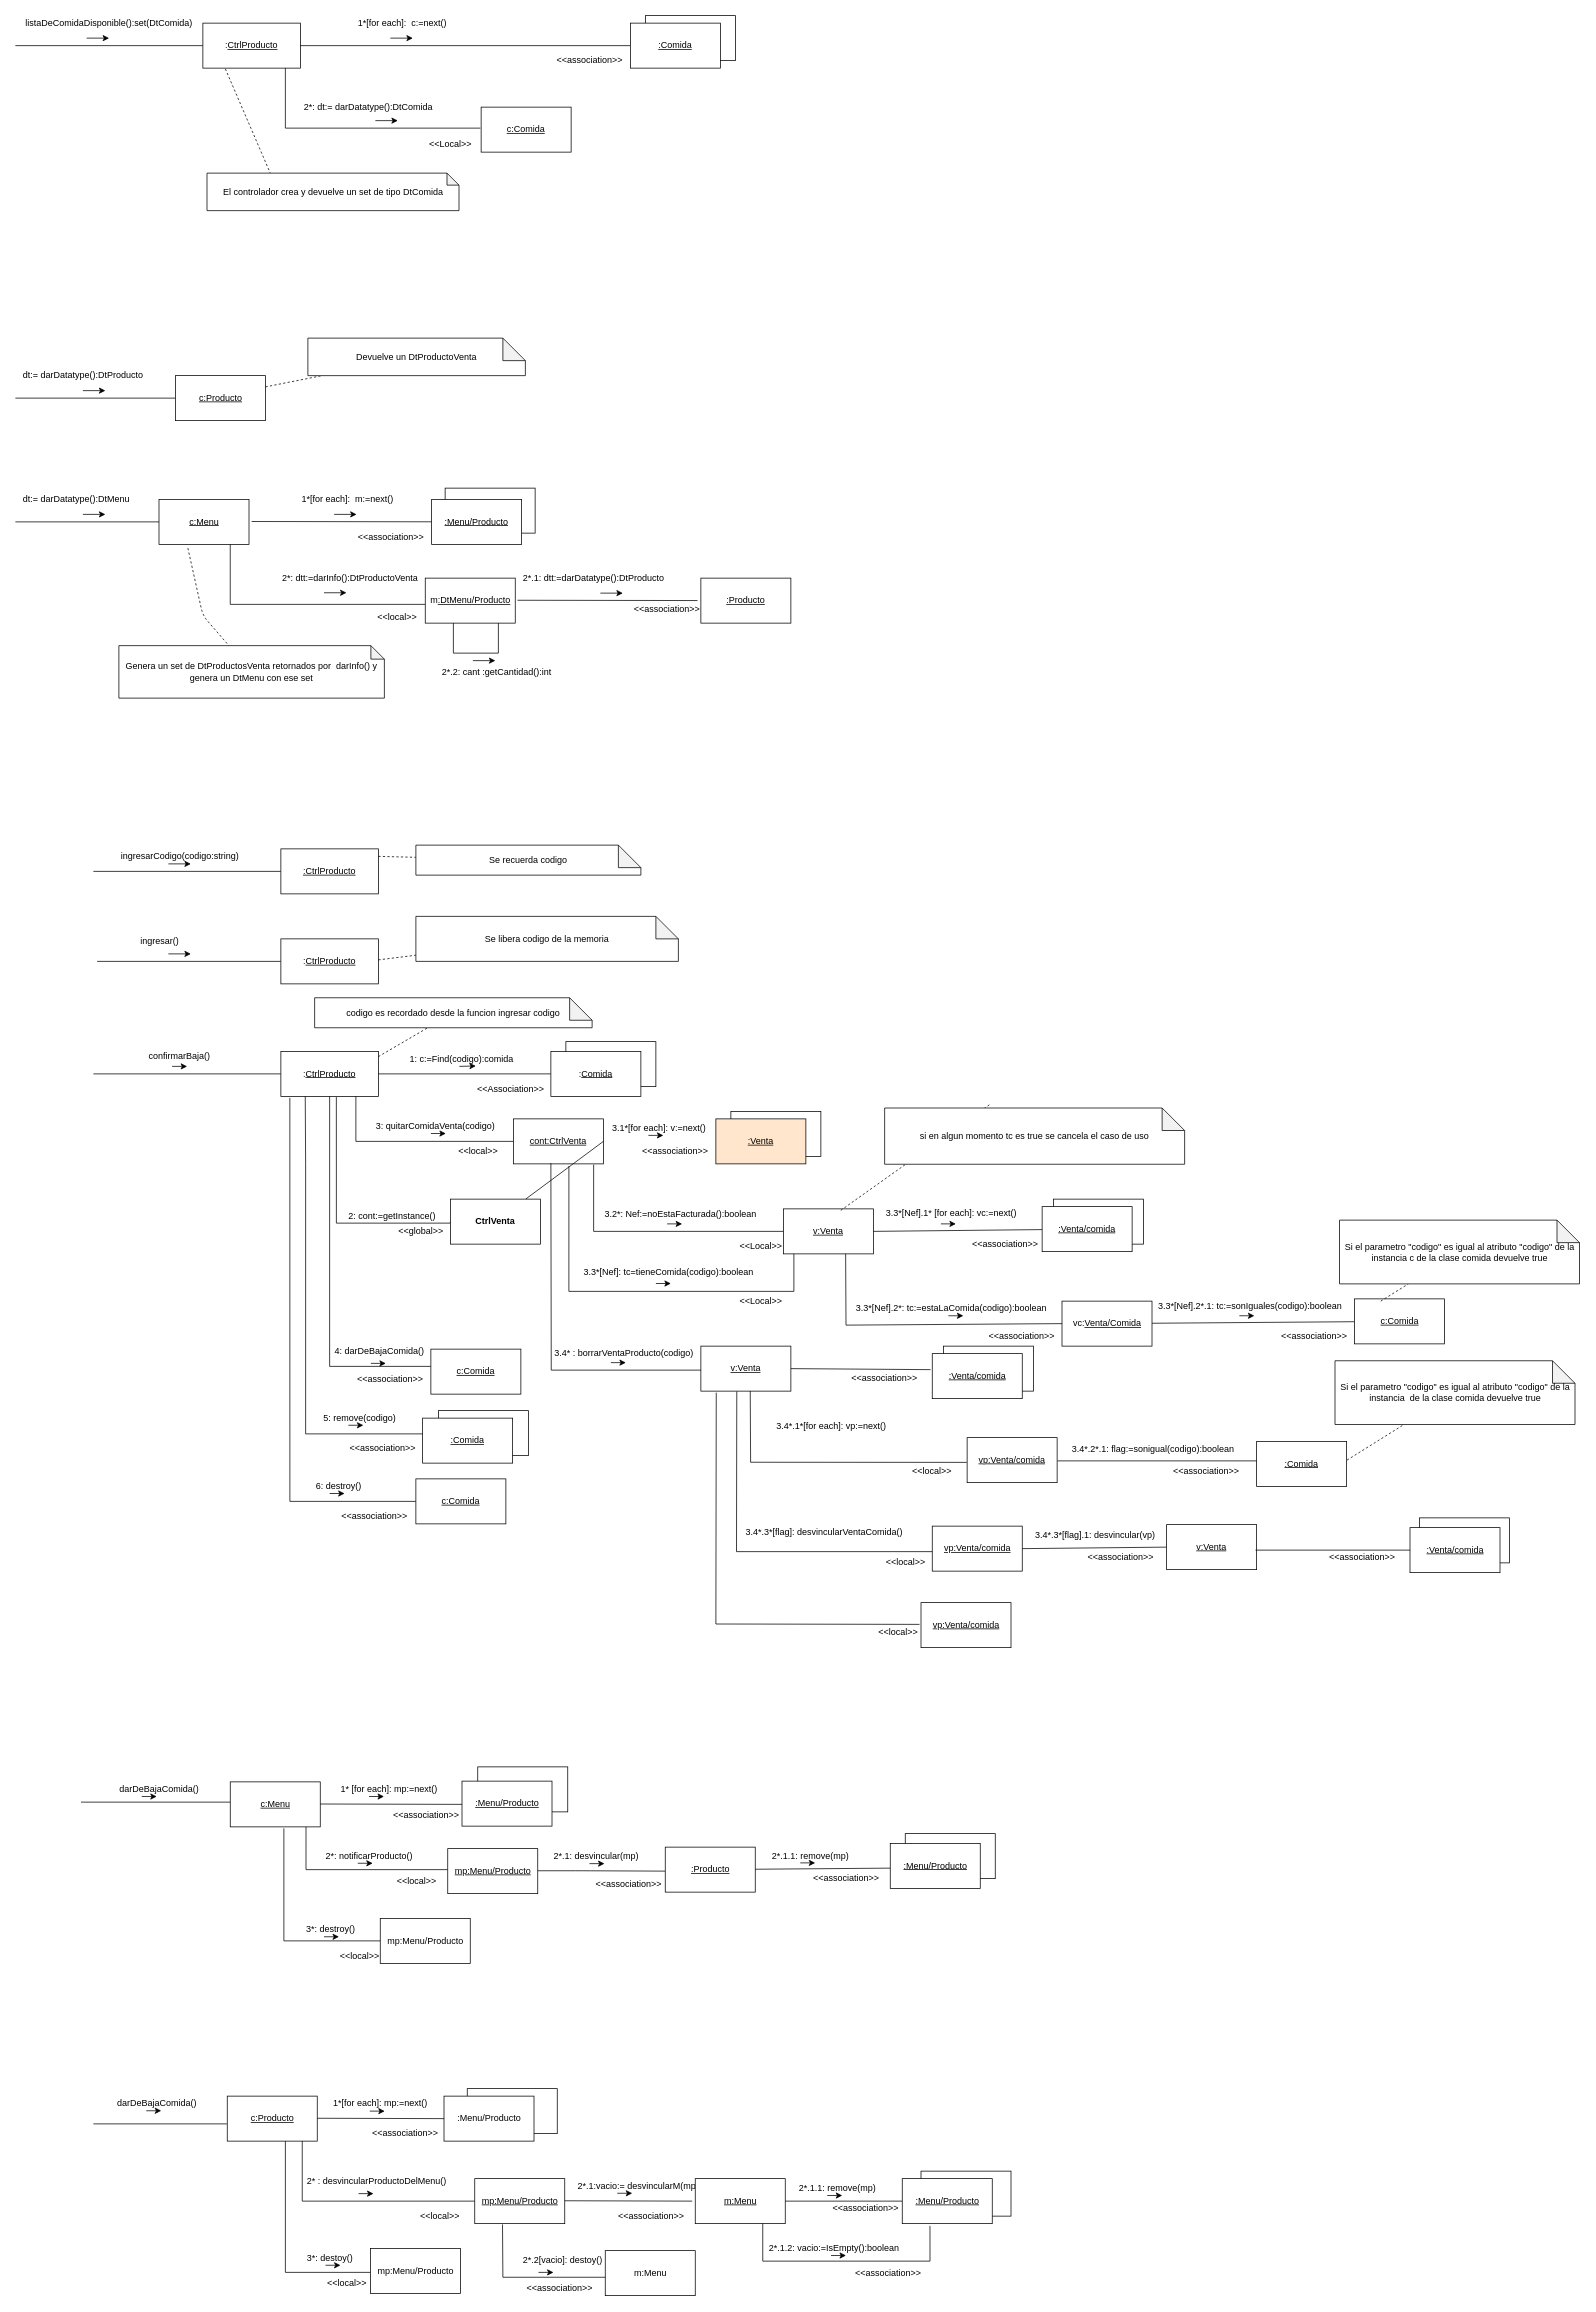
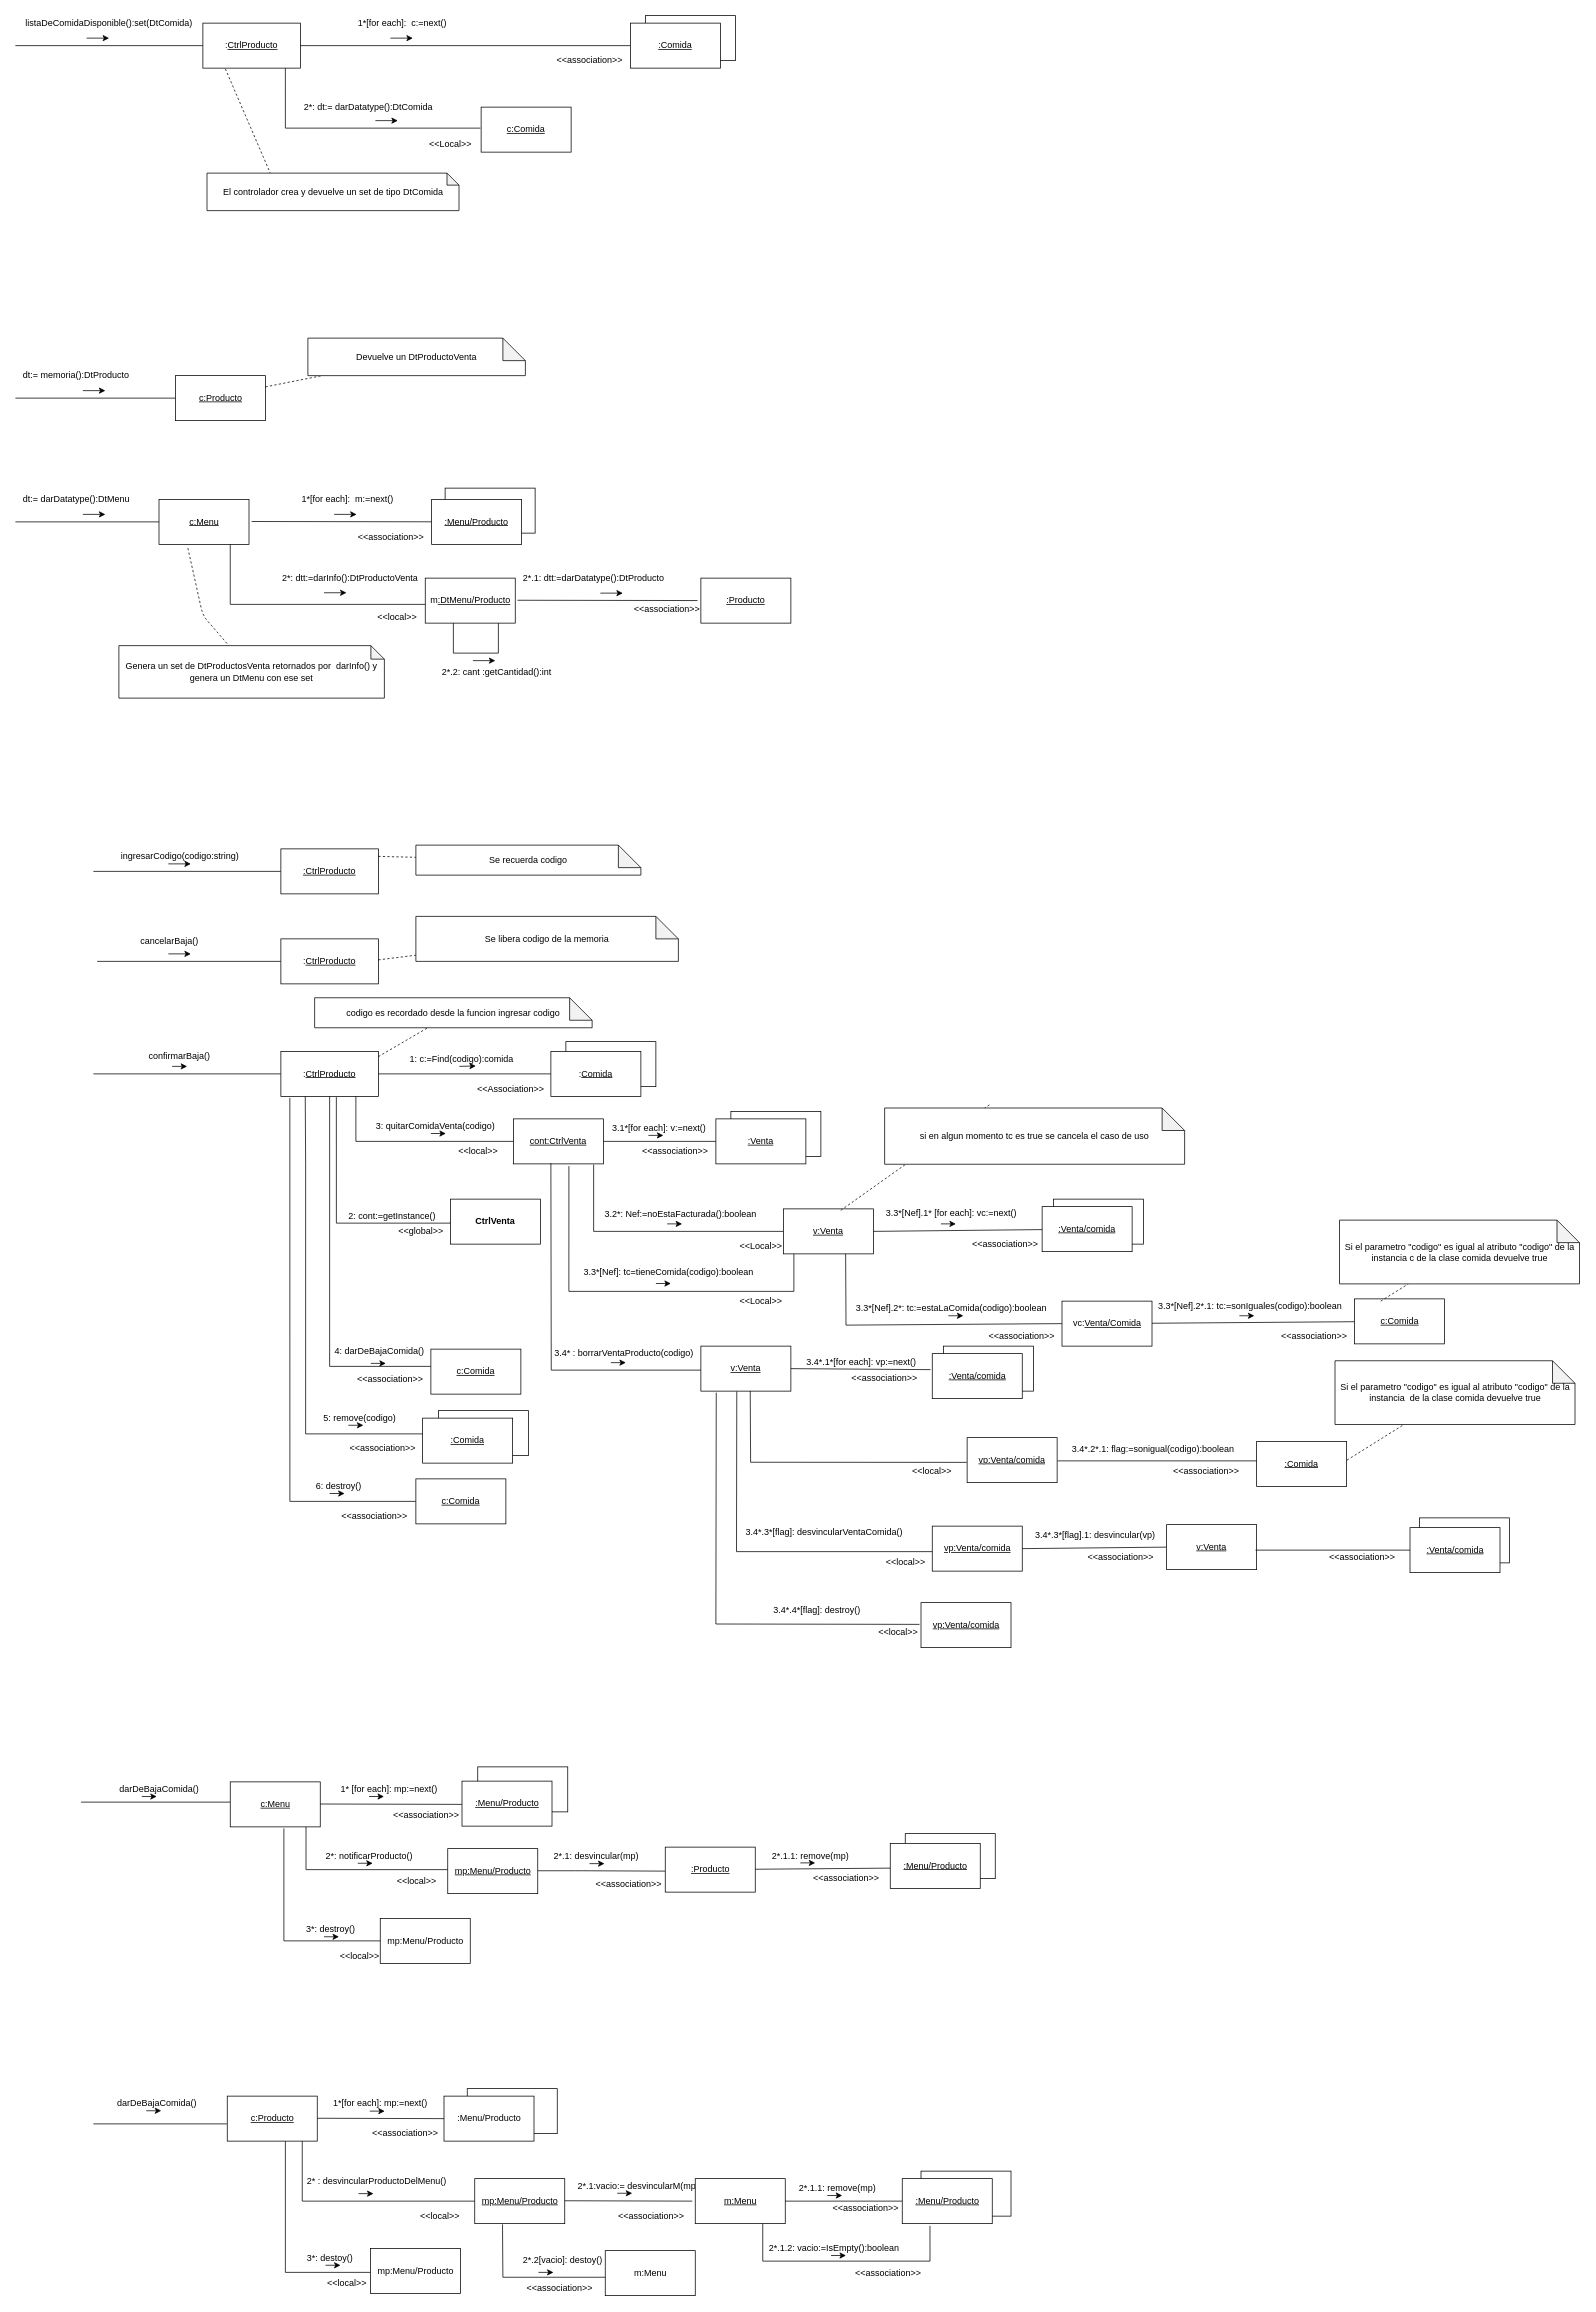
(90, 376) -> (79, 376)
(165, 941) -> (175, 941)
(761, 1141) -> (761, 1141)
(565, 1170) -> (660, 1141)
(835, 1426) -> (865, 1362)
none -> (821, 1610)
